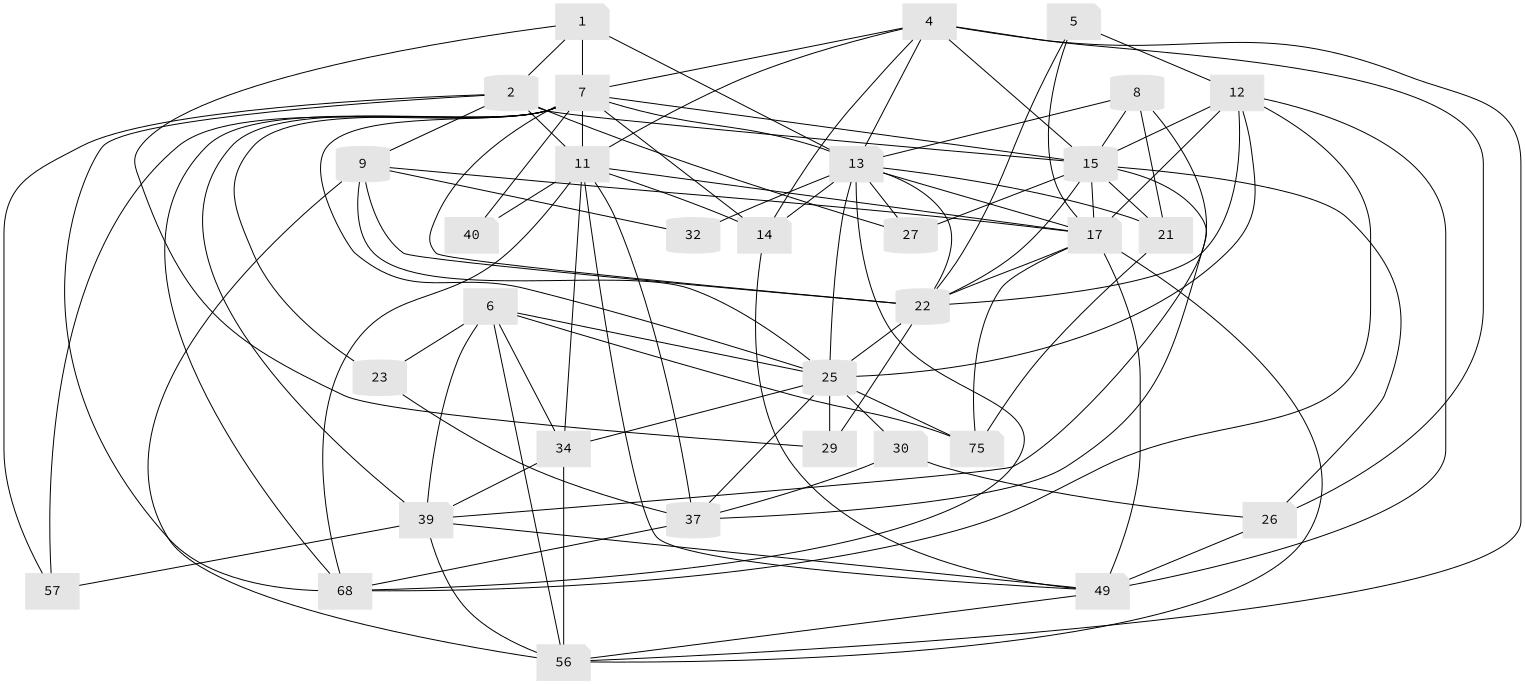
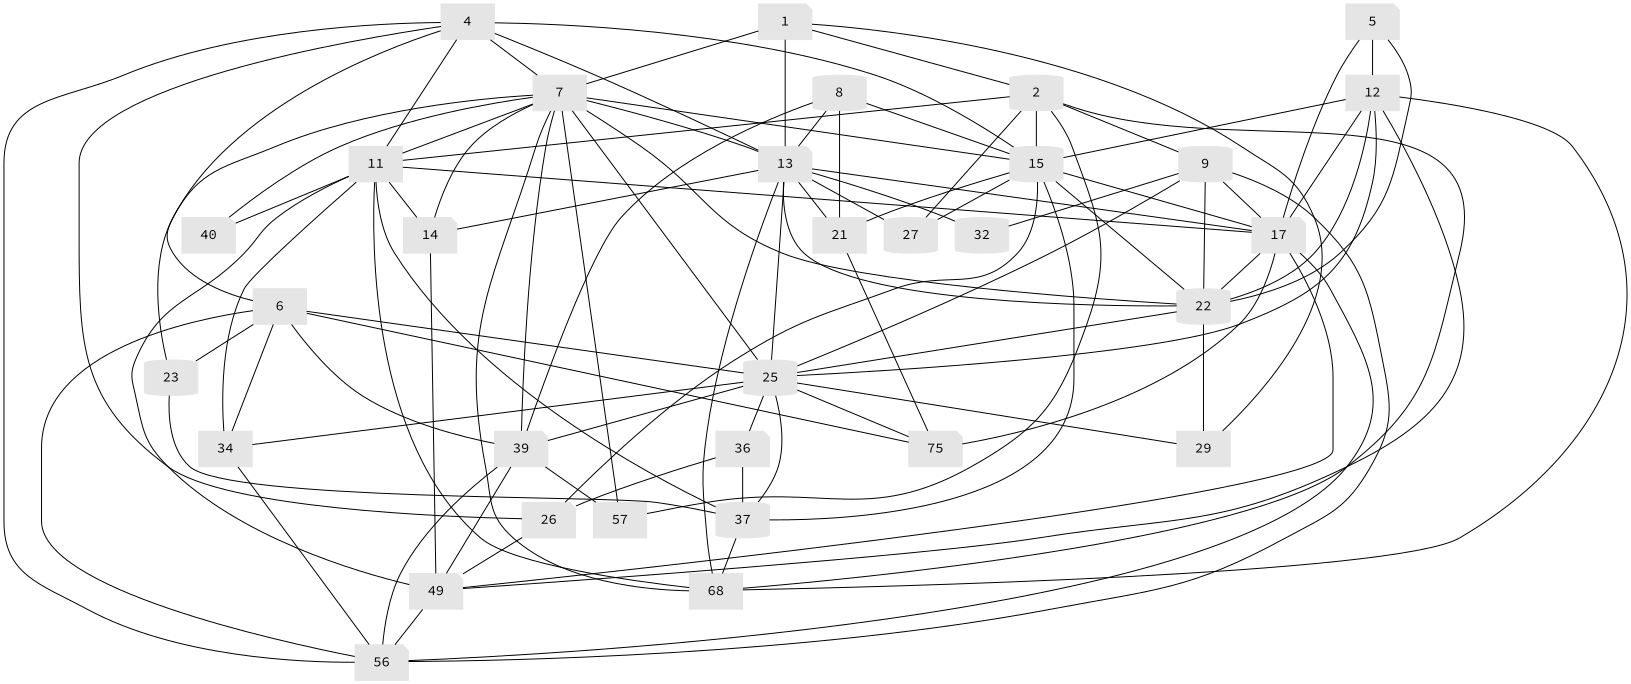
(841, 120) -> (236, 140)
(901, 449) -> (743, 449)
(495, 485) -> (646, 413)
